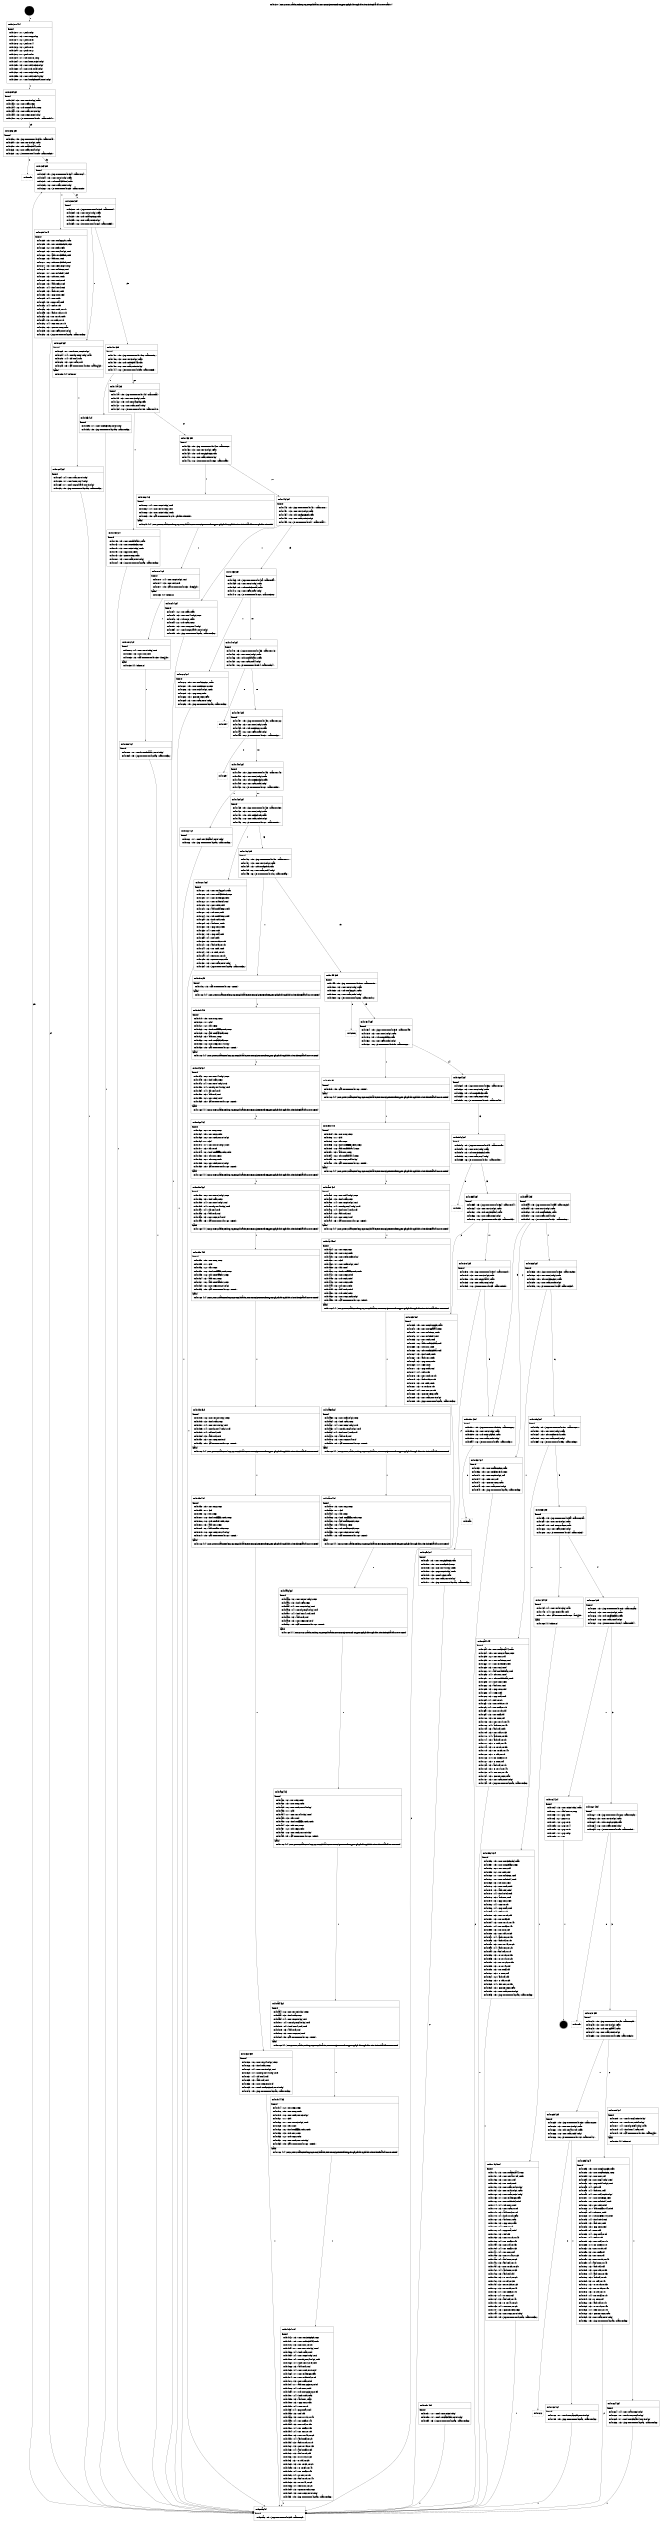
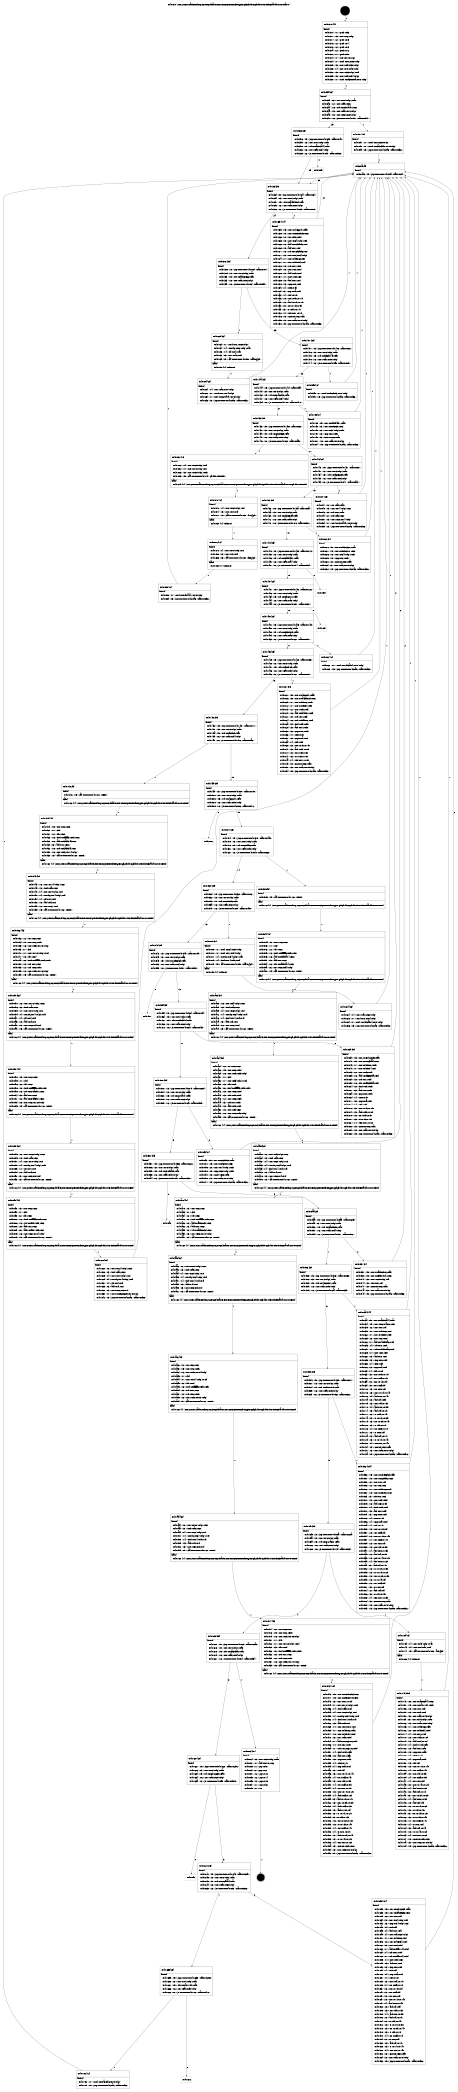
none -> (363, 126)
none -> (229, 925)
(510, 1318) -> (250, 1194)
